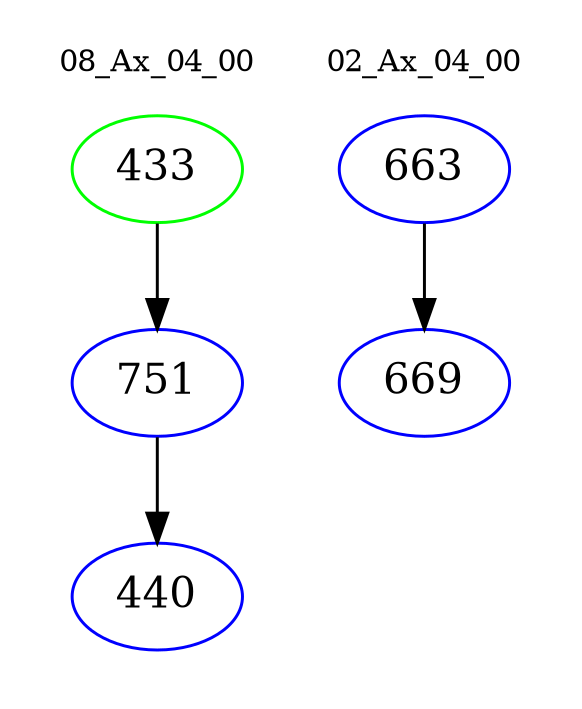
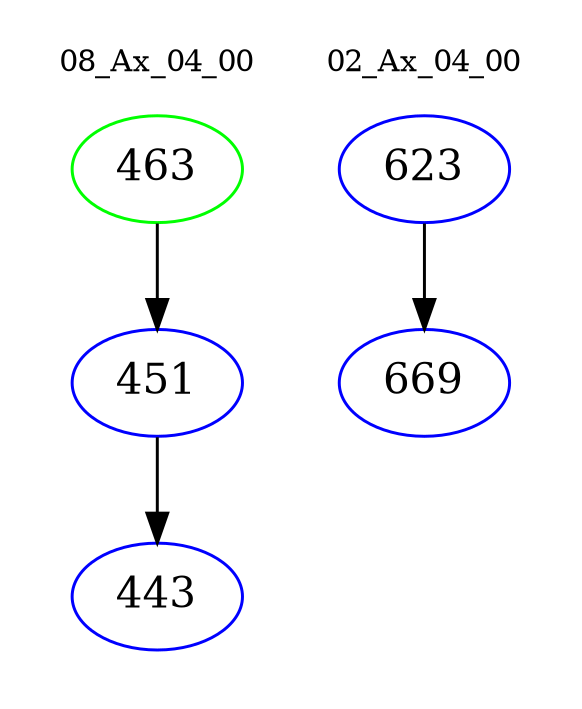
(157, 169) -> (157, 169)
(424, 169) -> (424, 169)
(157, 383) -> (157, 383)
(157, 597) -> (157, 597)
